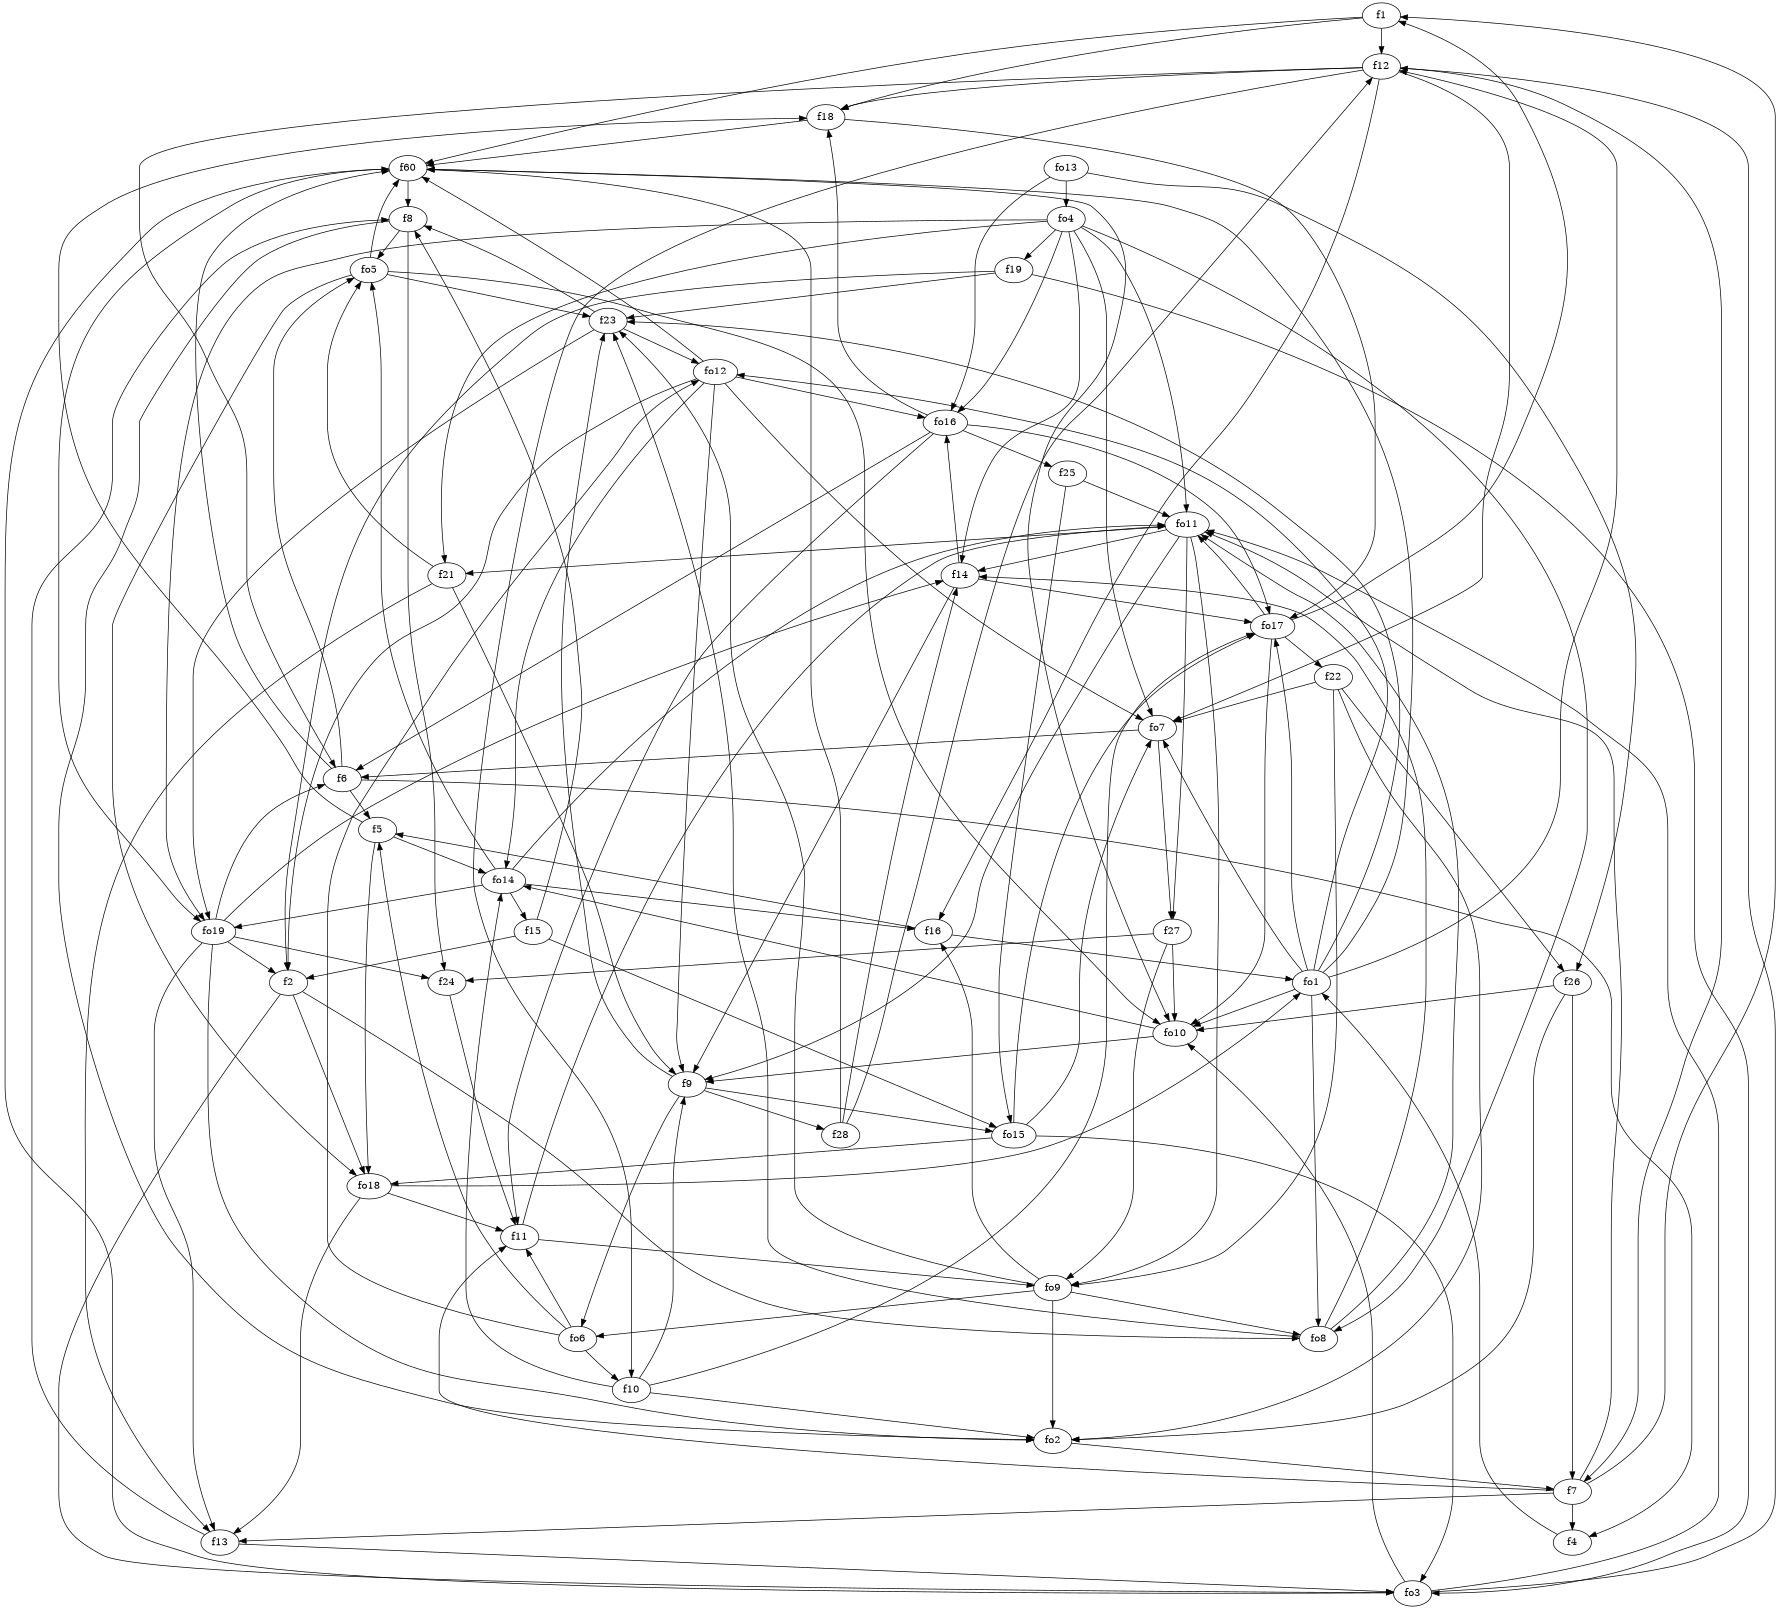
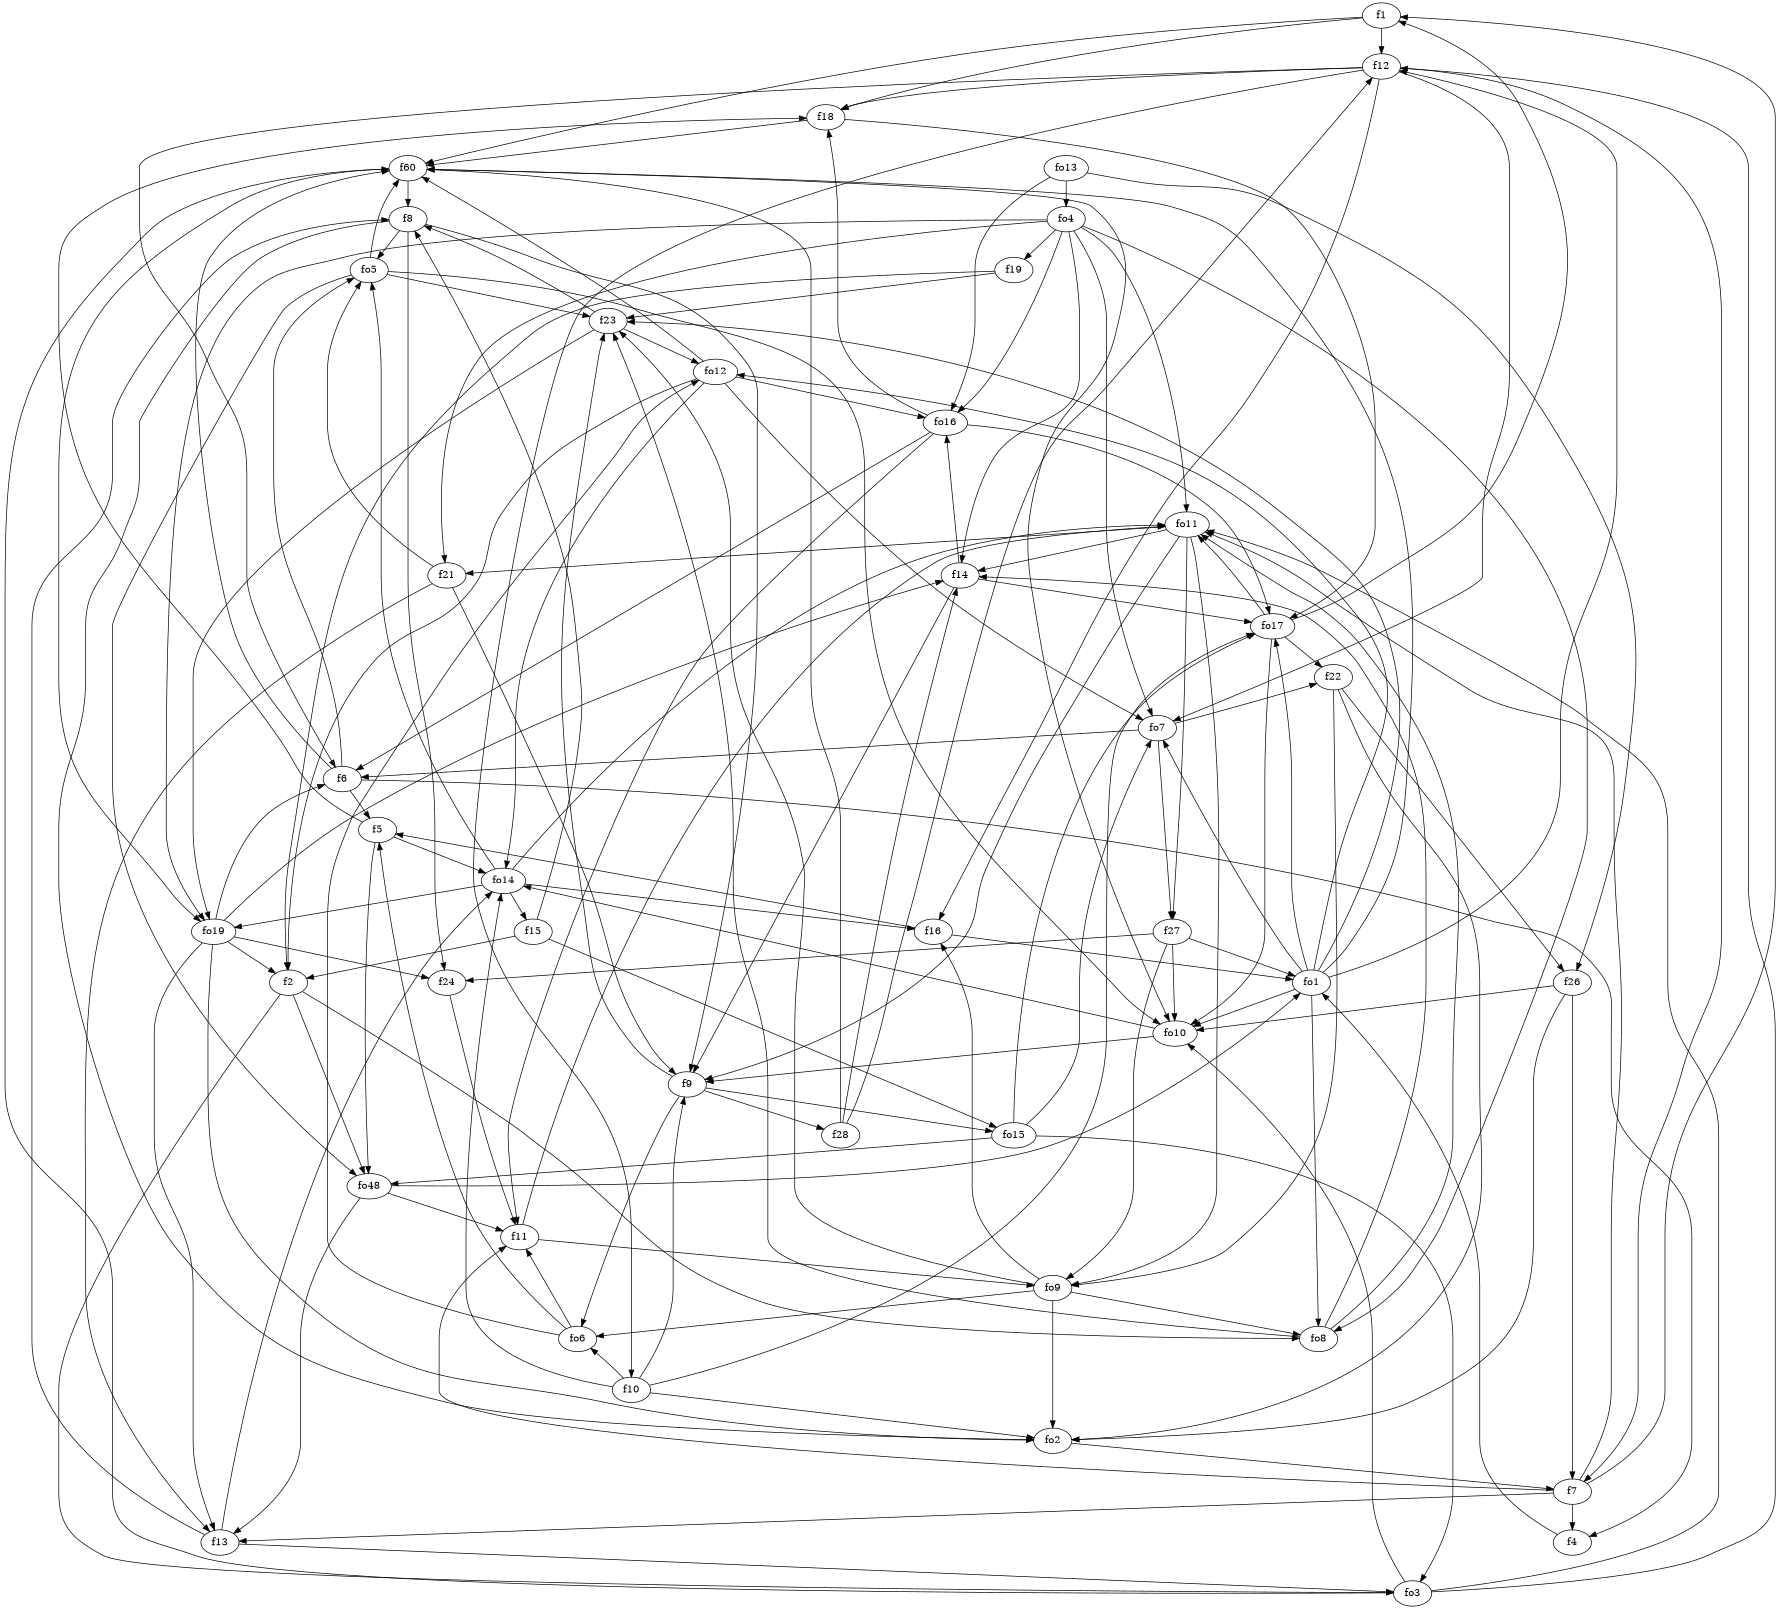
(1068, 474) -> none
(1248, 701) -> (1243, 705)
(691, 725) -> (757, 510)
(1695, 869) -> none
none -> (1239, 956)
(369, 1186) -> (369, 1186)
none -> (310, 1193)
(599, 1364) -> (610, 1365)
